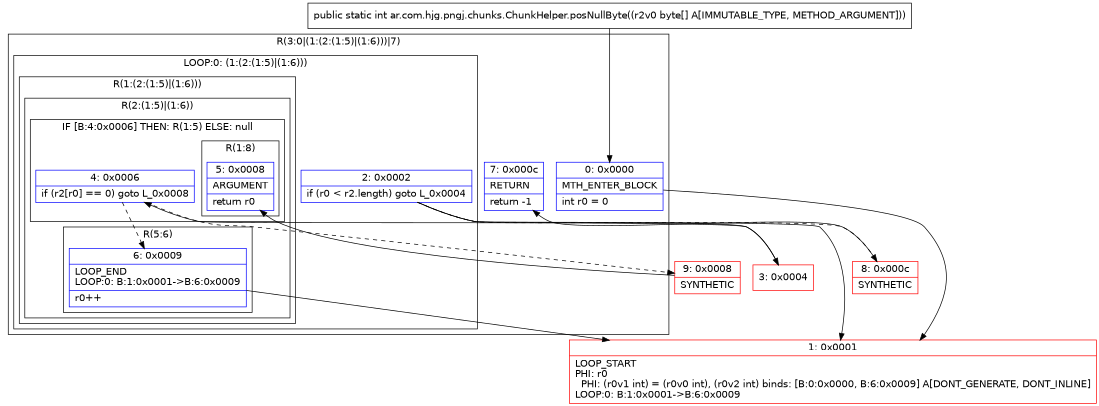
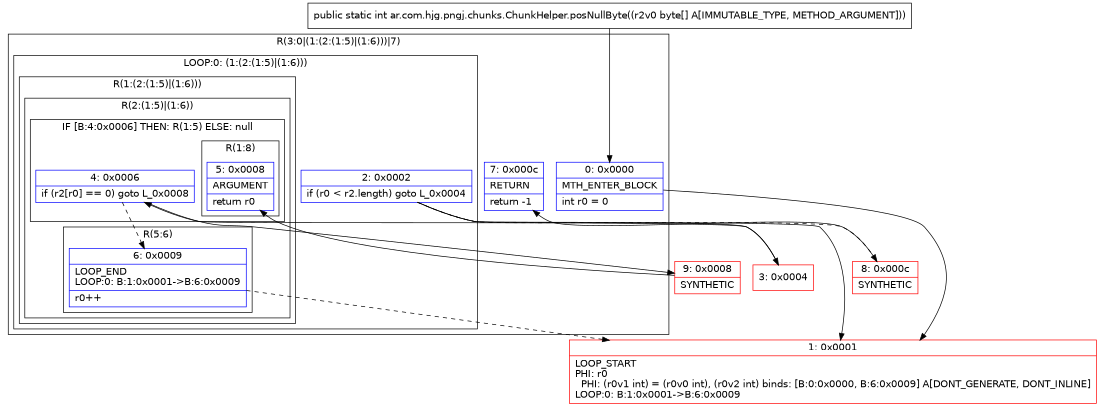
(405, 243) -> (405, 243)
(424, 315) -> (424, 315)
